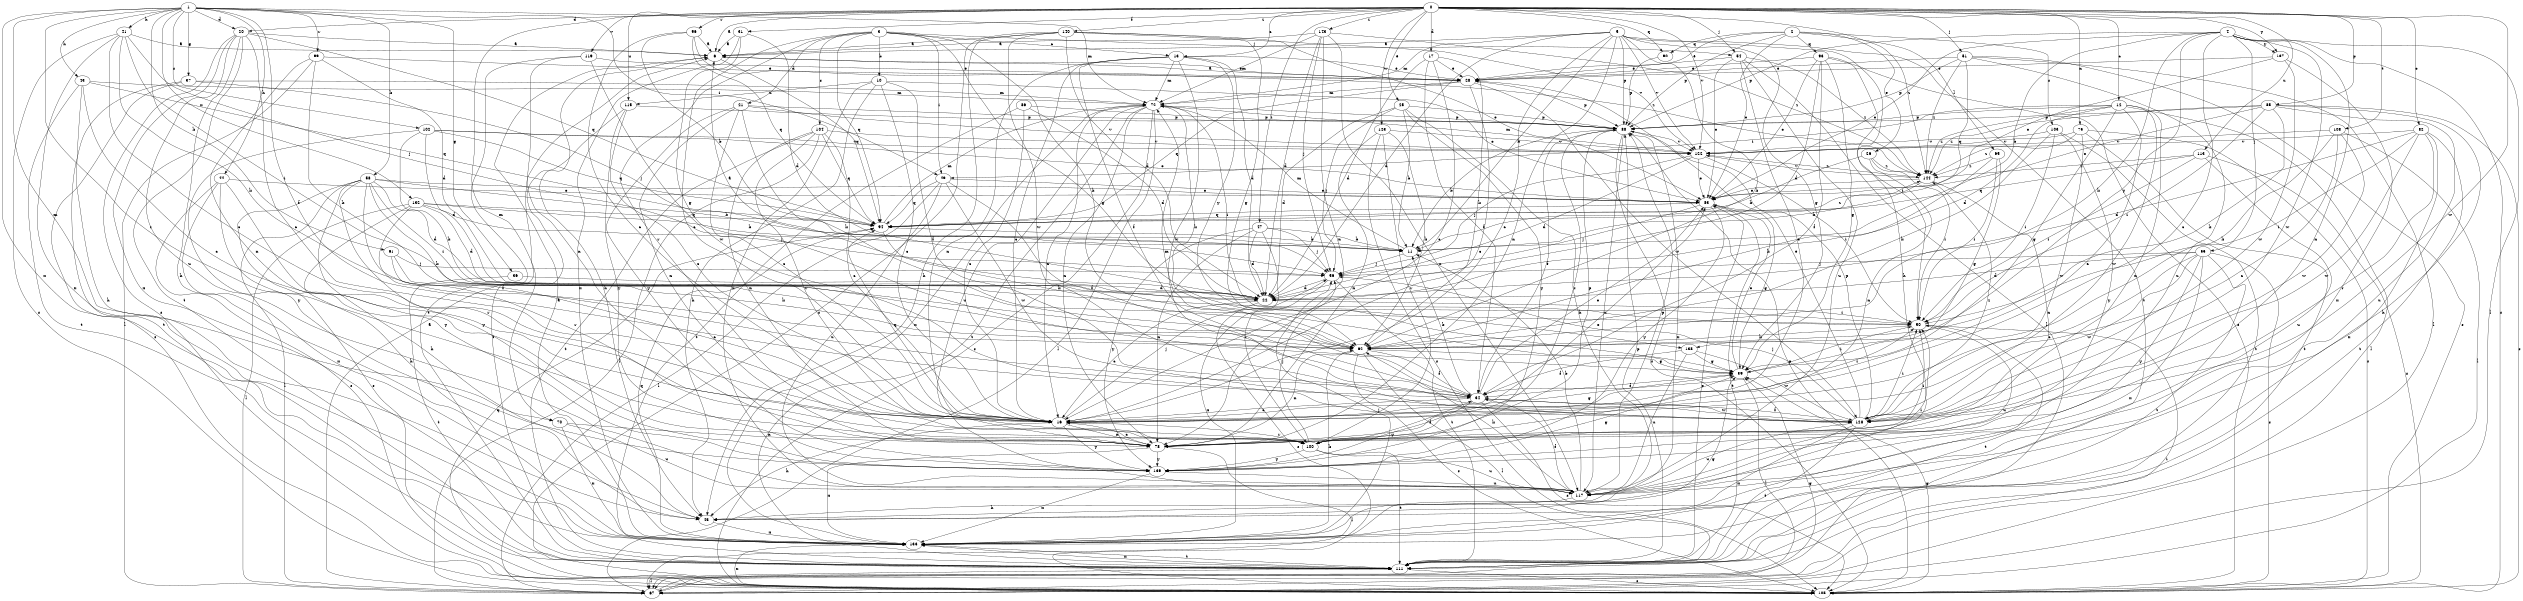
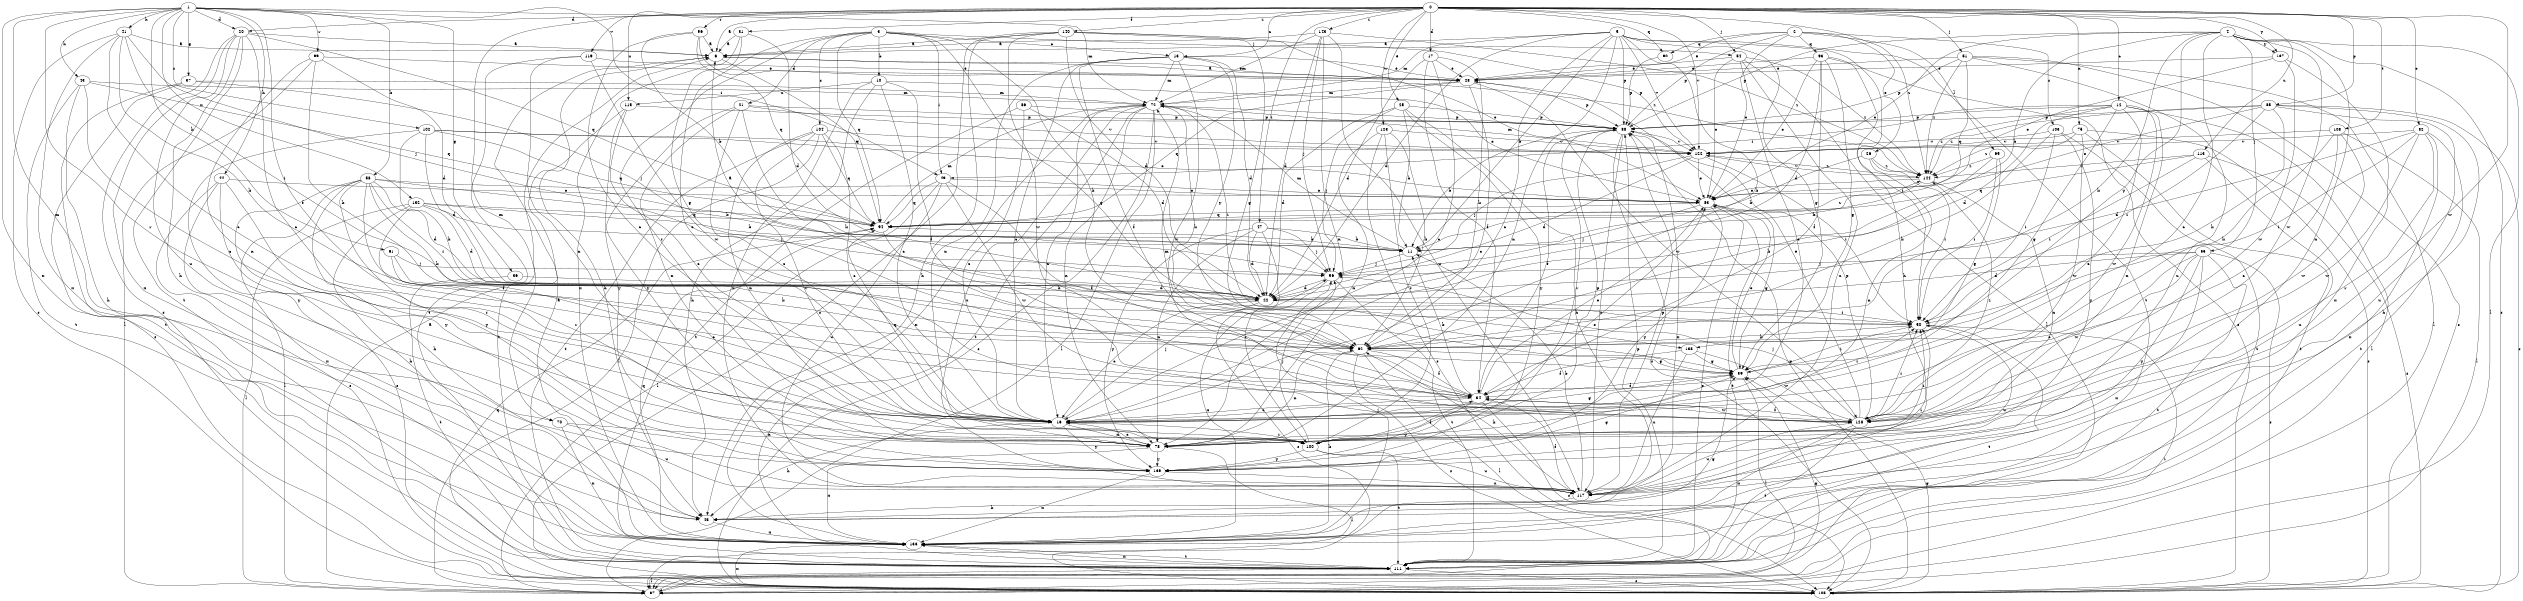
(1641, 93) -> (1641, 93)
